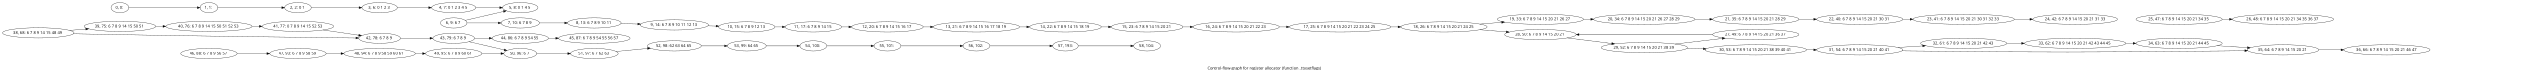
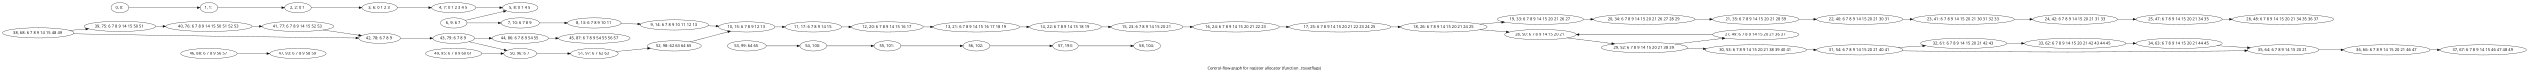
(1756, 19) -> (1756, 19)
none -> (2125, 19)
(298, 26) -> (298, 26)
(713, 46) -> (709, 37)
none -> (2483, 50)
(380, 54) -> none
